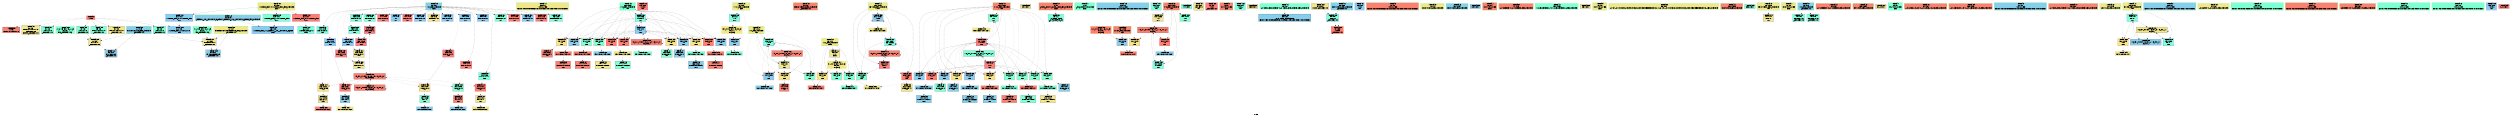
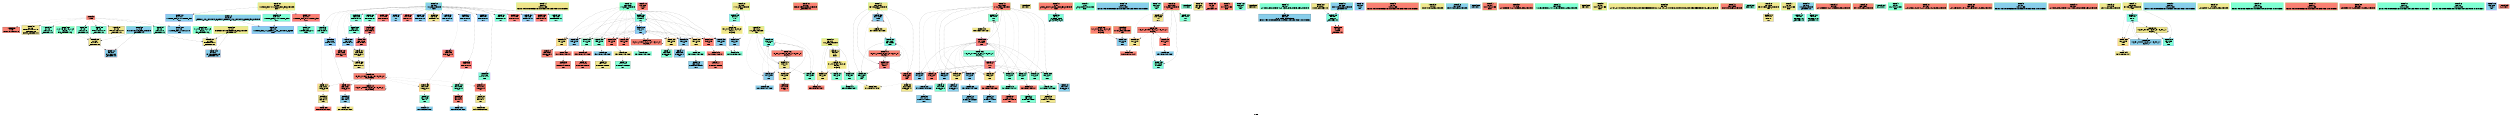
(1881, 6) -> (1881, 6)
